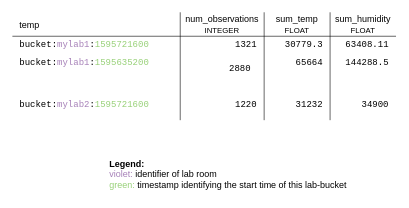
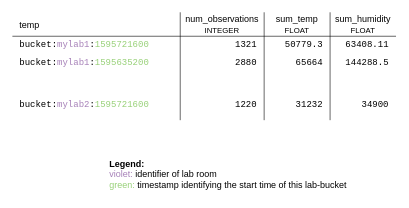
(310, 45) -> (310, 45)
(216, 69) -> (222, 63)
